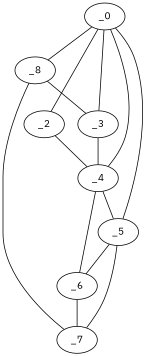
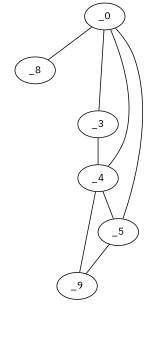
(67, 97) -> none
(44, 124) -> none
(77, 286) -> (77, 286)
(77, 340) -> none
